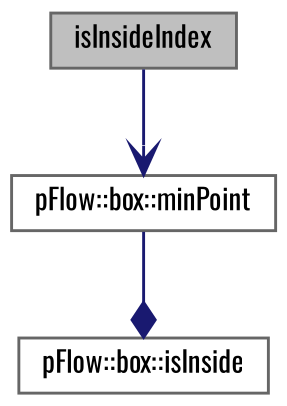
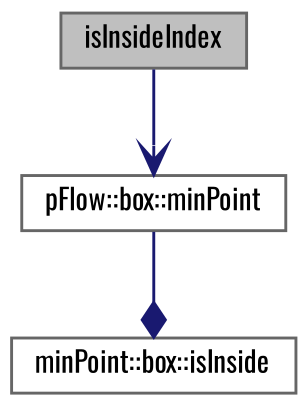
(144, 366) -> (154, 366)
